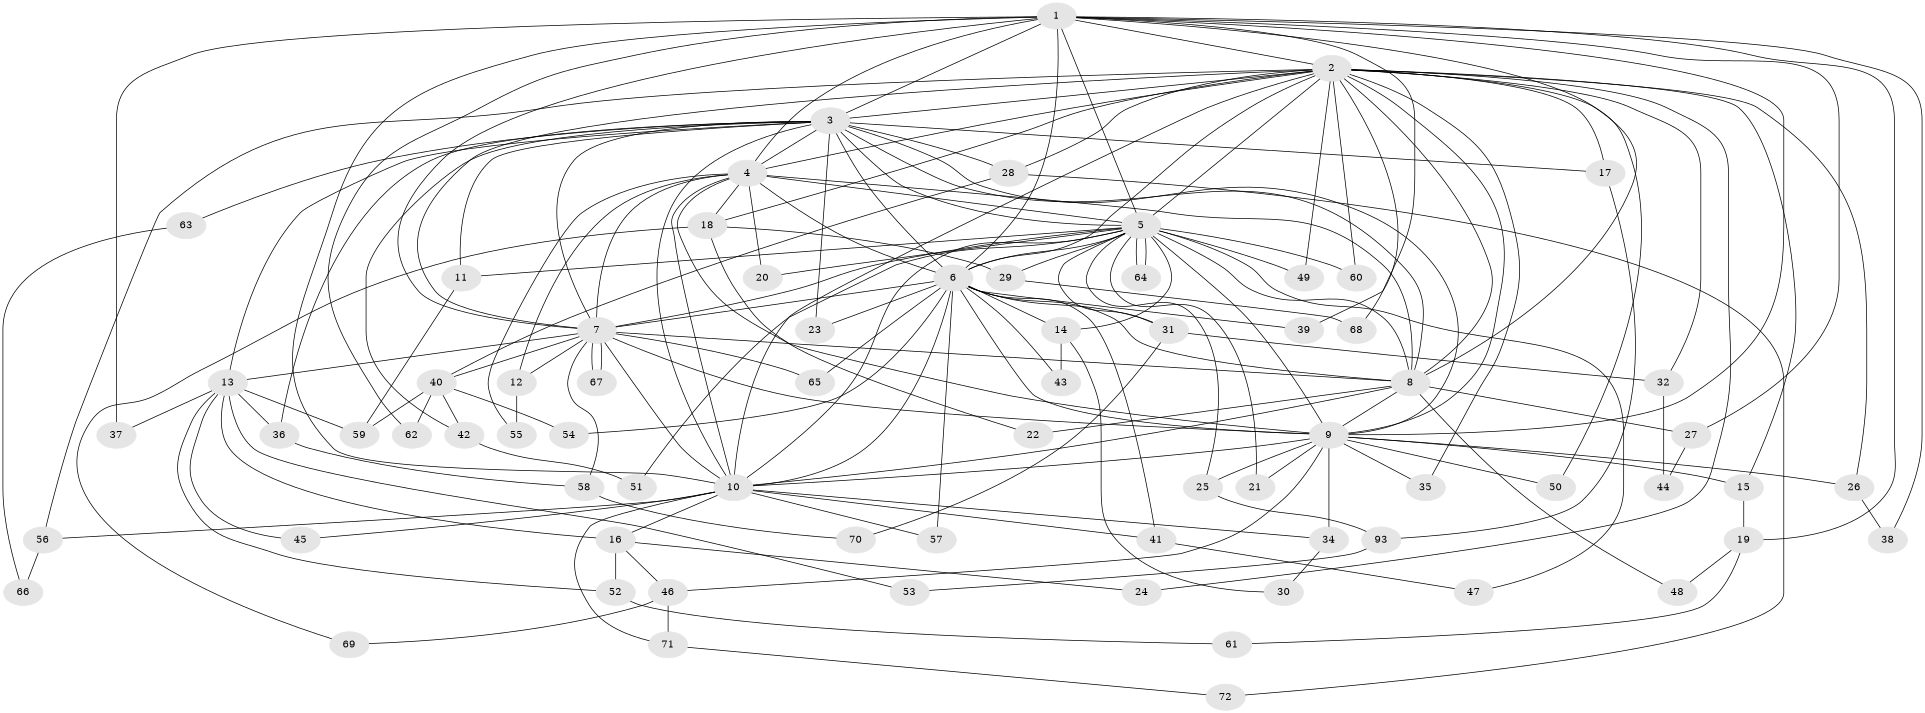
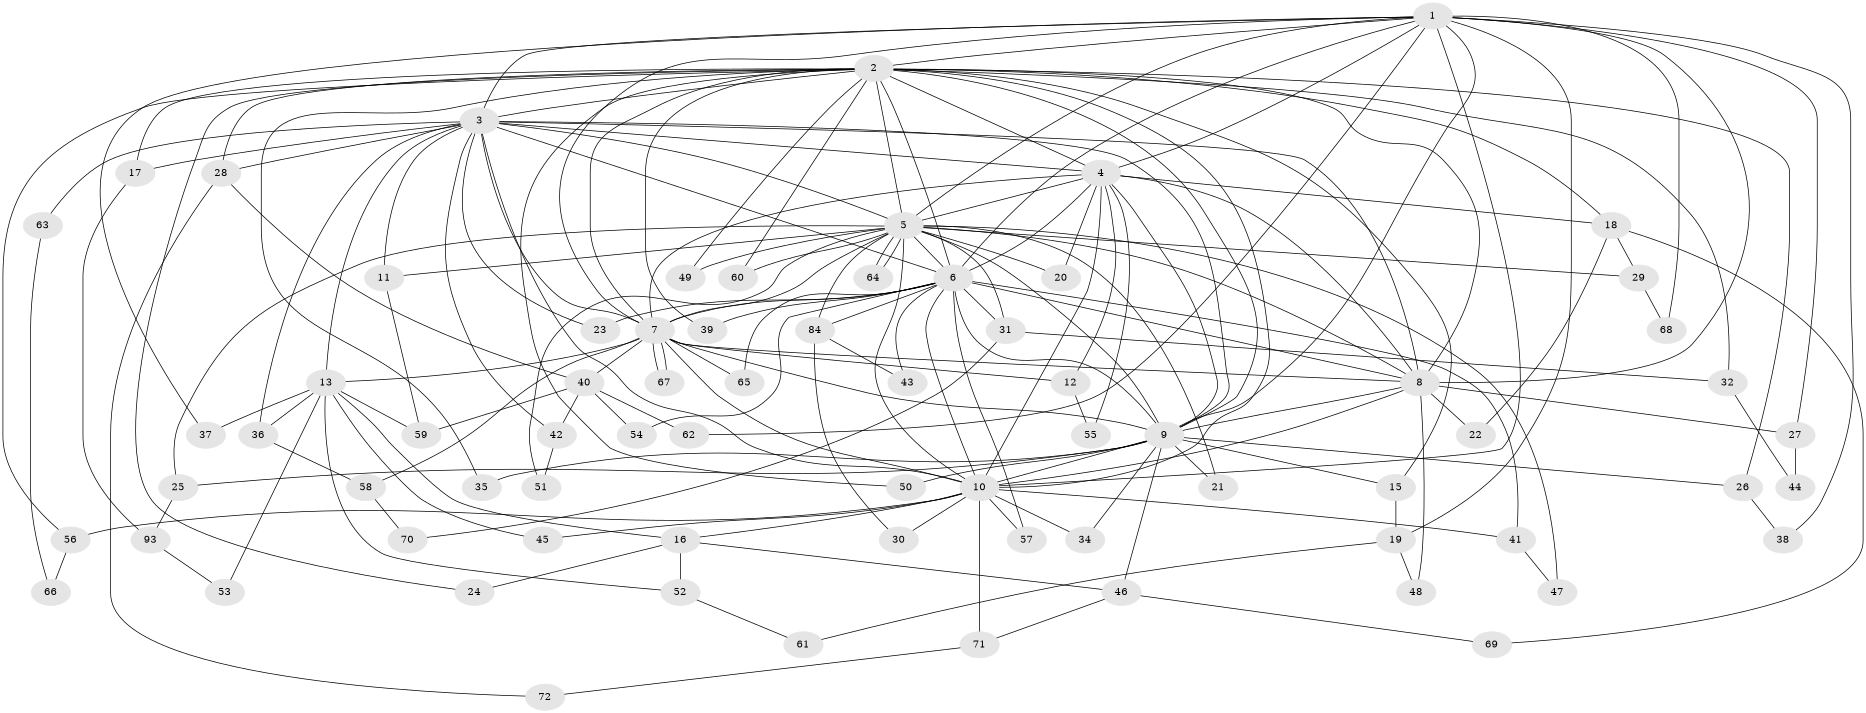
(1061, 330) -> (815, 330)
(1306, 566) -> (939, 514)
